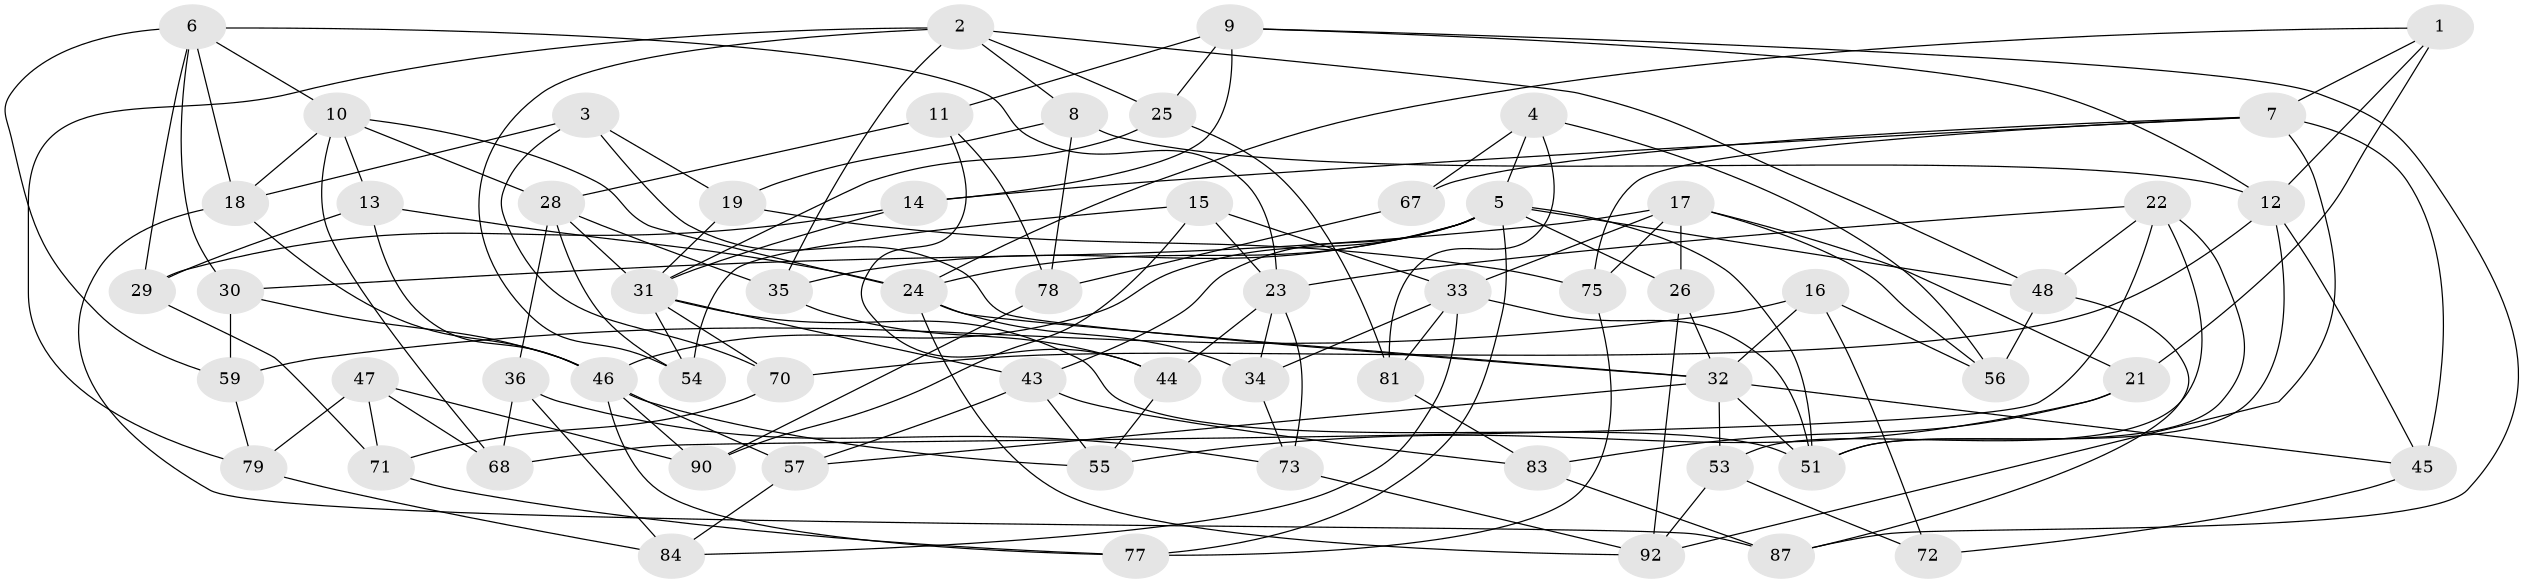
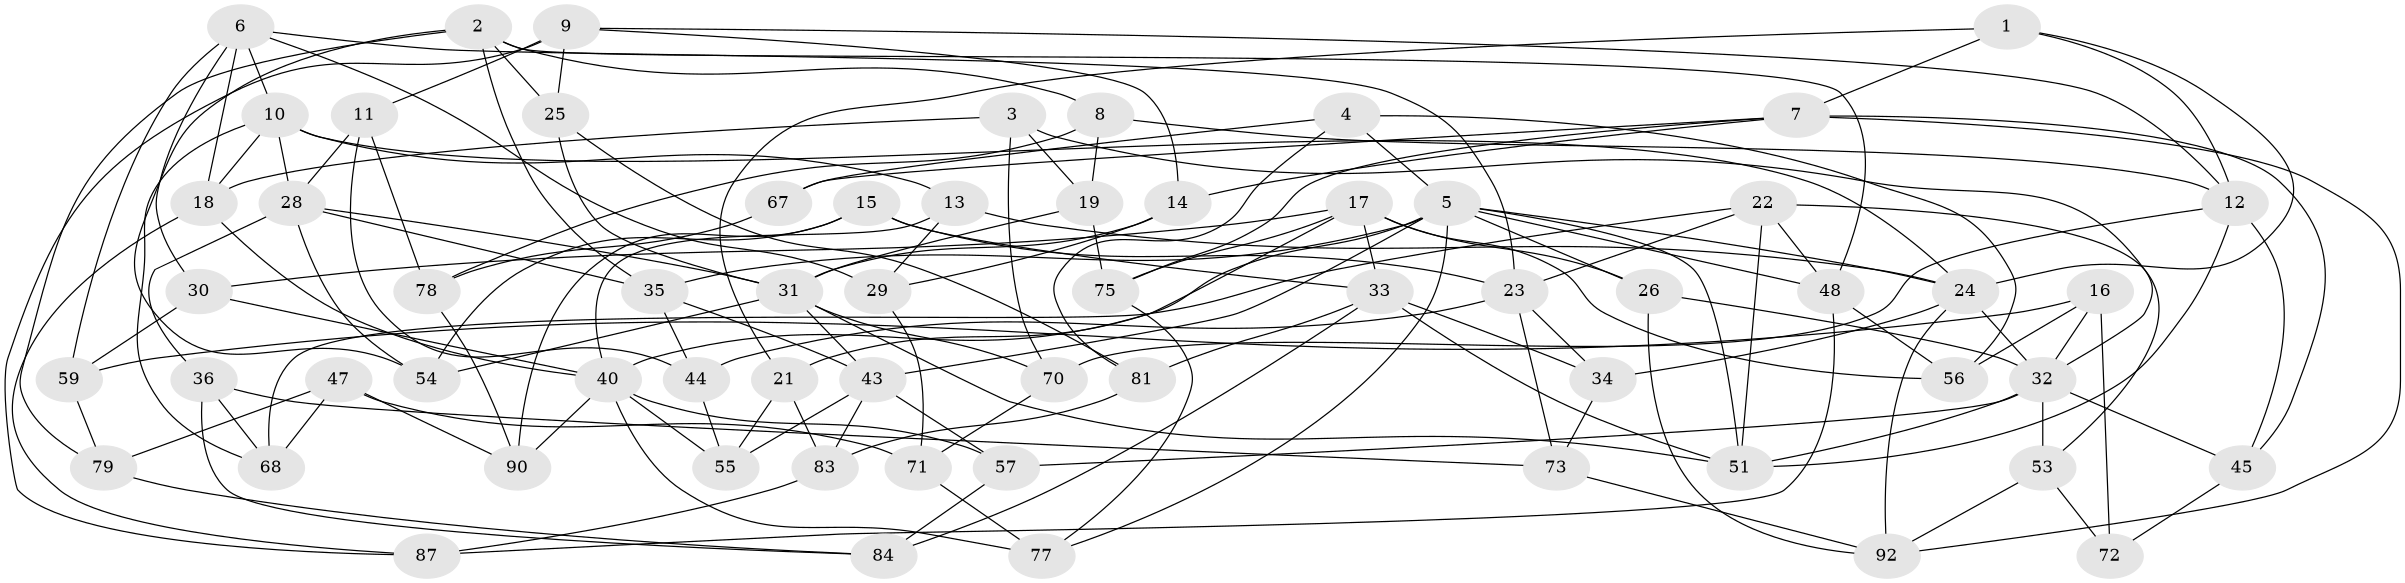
none -> (766, 333)
(604, 380) -> (608, 380)
